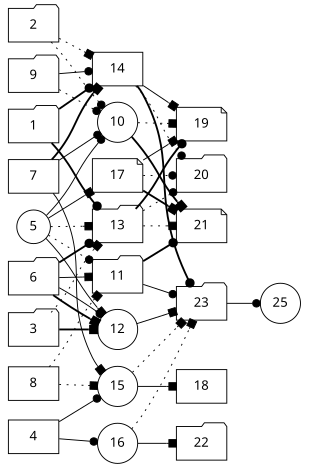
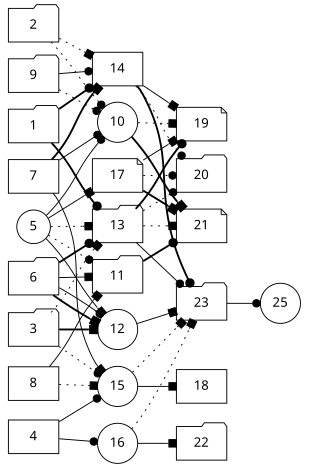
(156, 289) -> (157, 262)
(71, 336) -> (71, 336)
none -> (77, 359)
